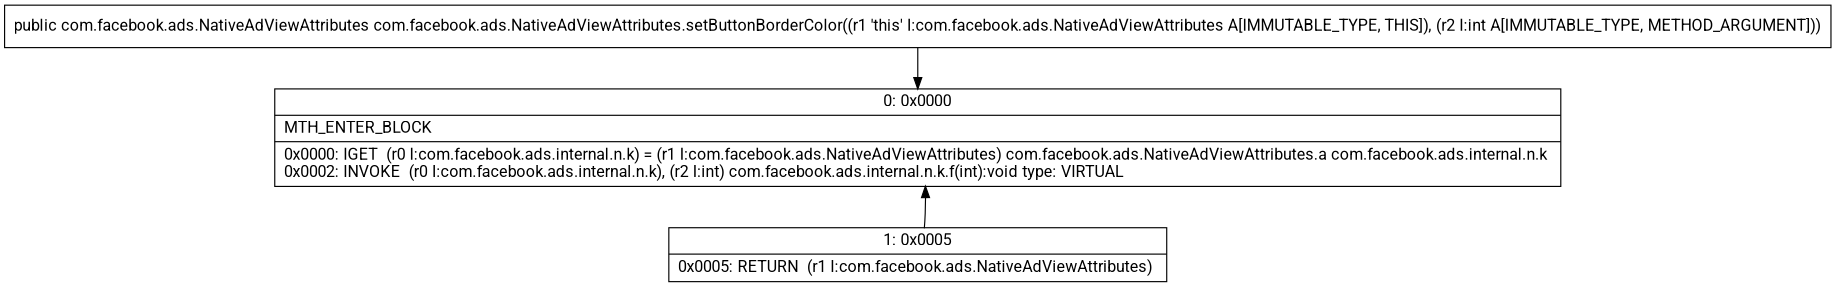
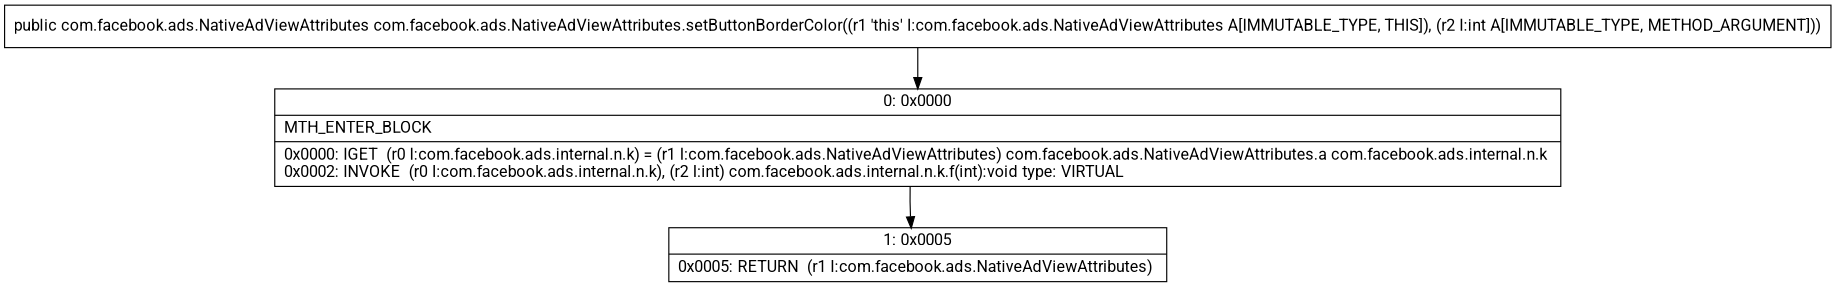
(925, 213) -> (910, 201)
